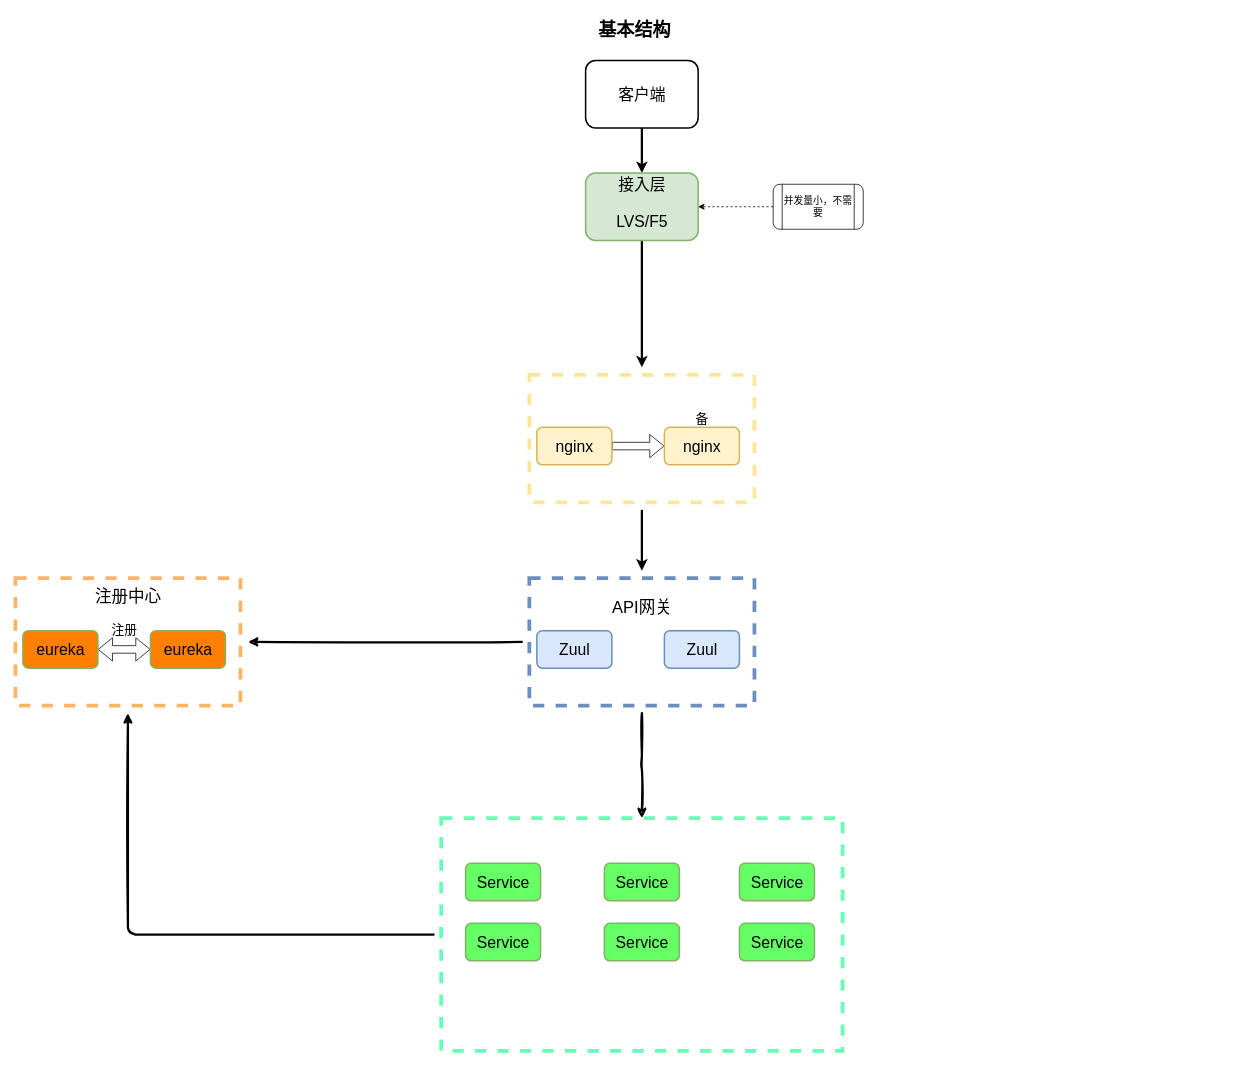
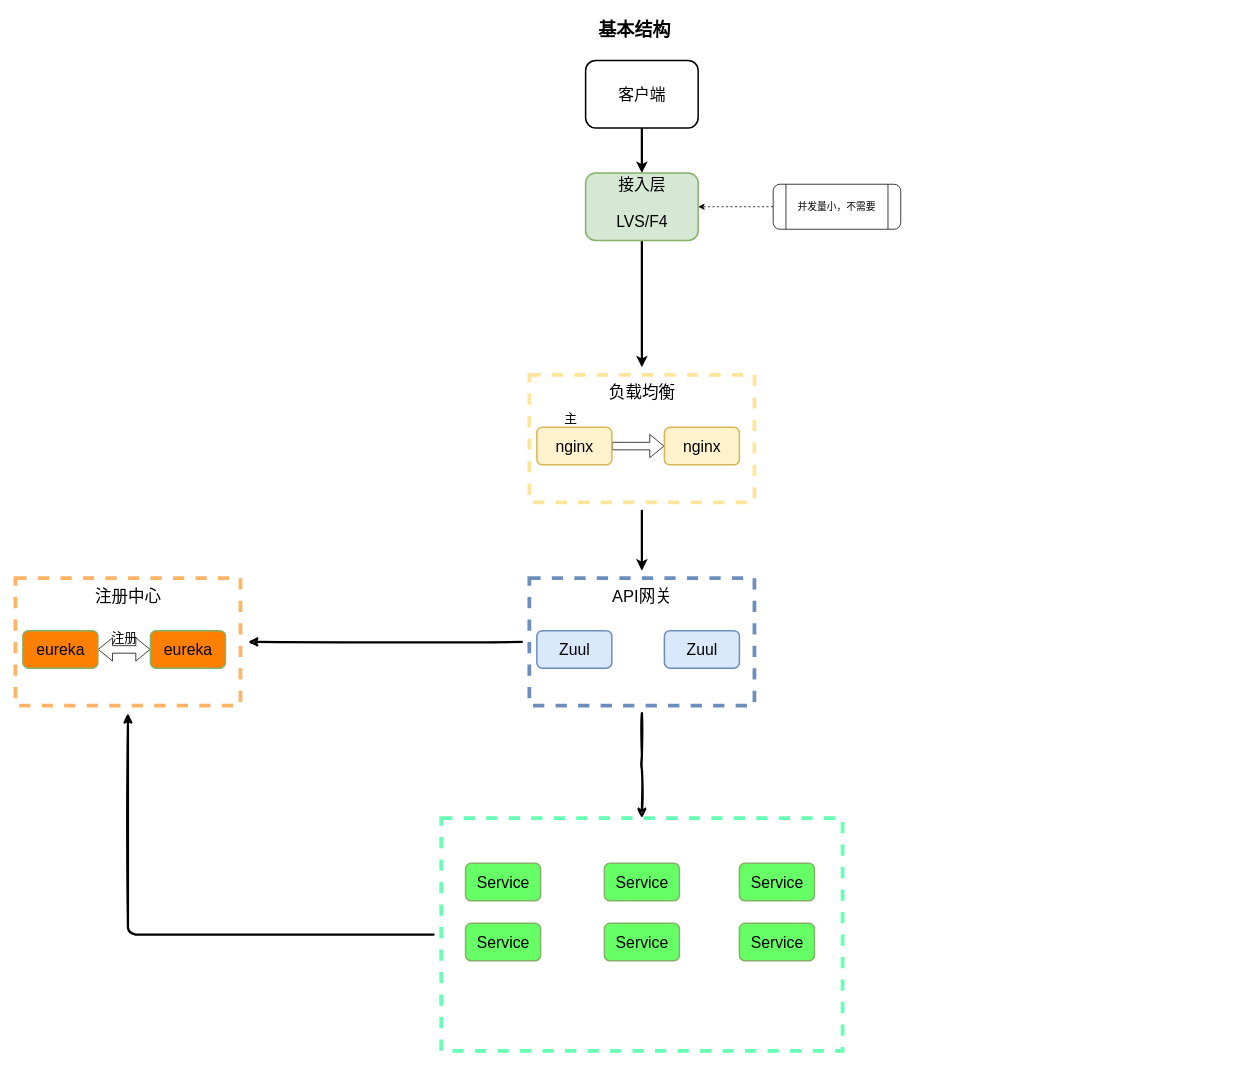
(818, 207) -> (837, 207)
(642, 222) -> (642, 222)
none -> (642, 393)
none -> (570, 420)
(702, 420) -> none
(642, 608) -> (642, 597)
(124, 630) -> (124, 638)
